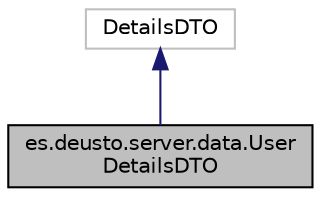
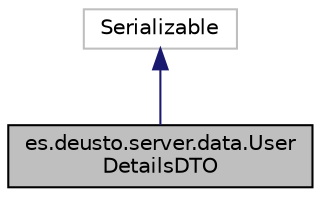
(160, 29) -> (160, 29)
